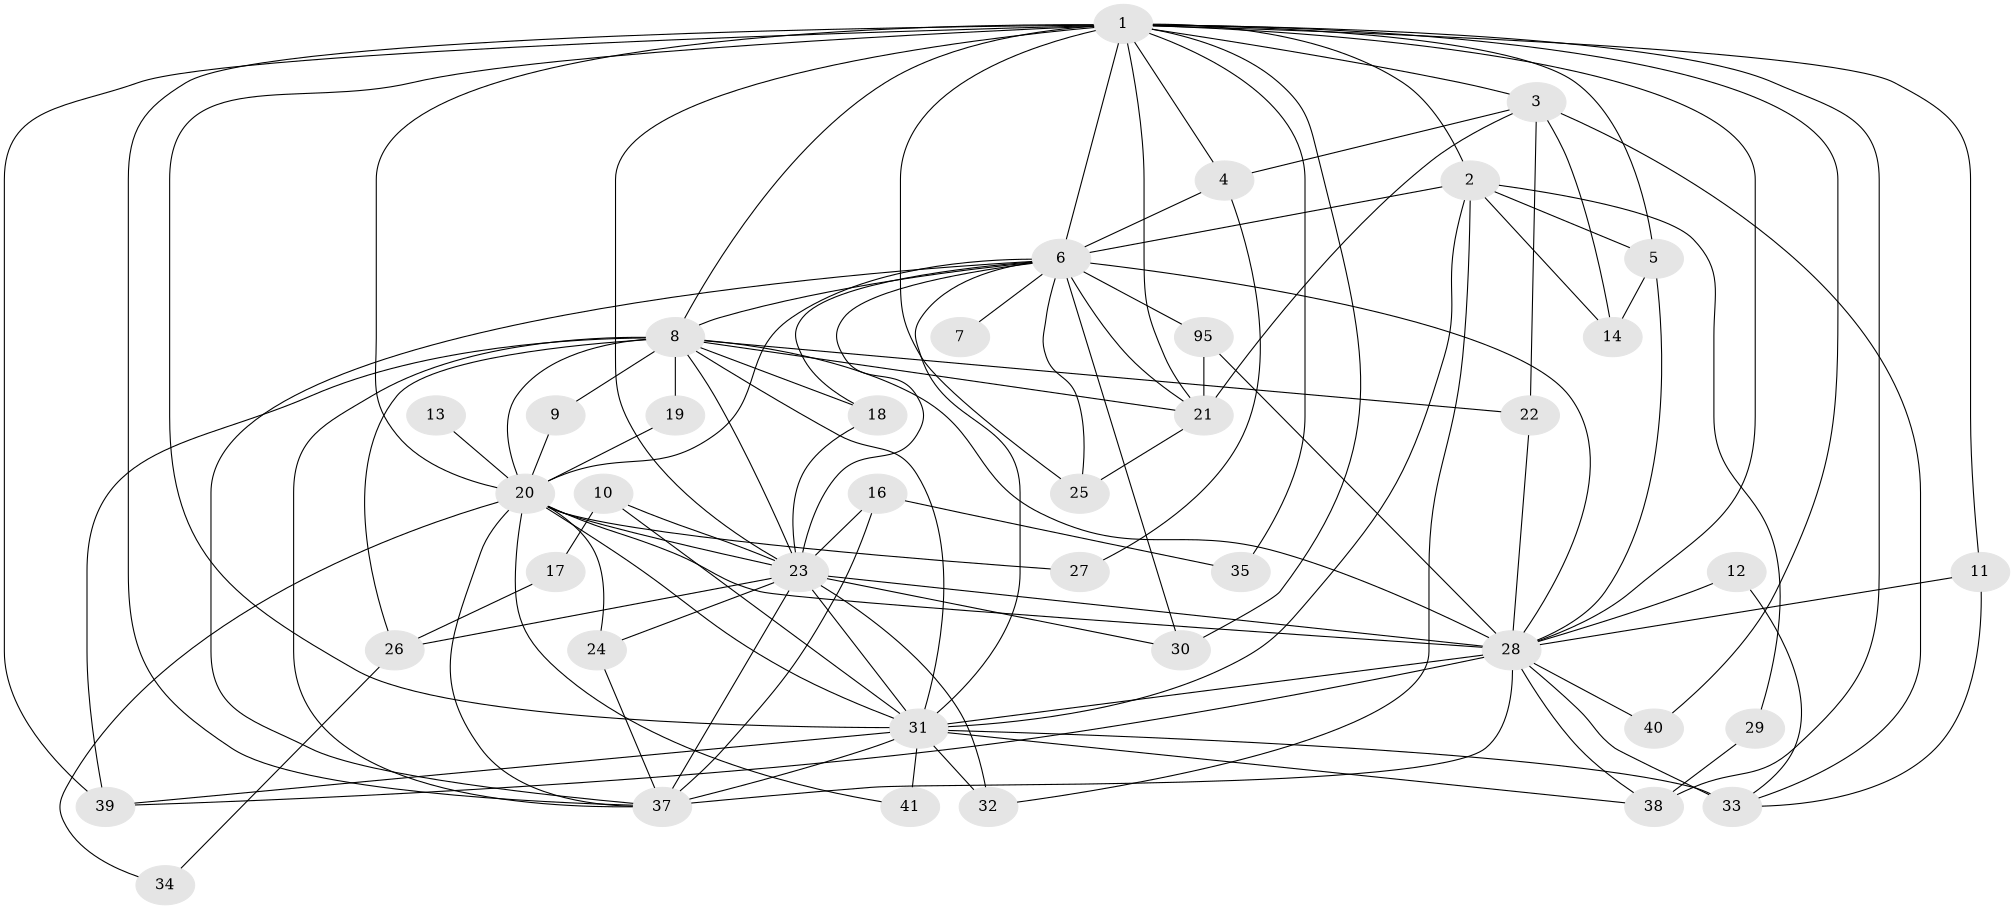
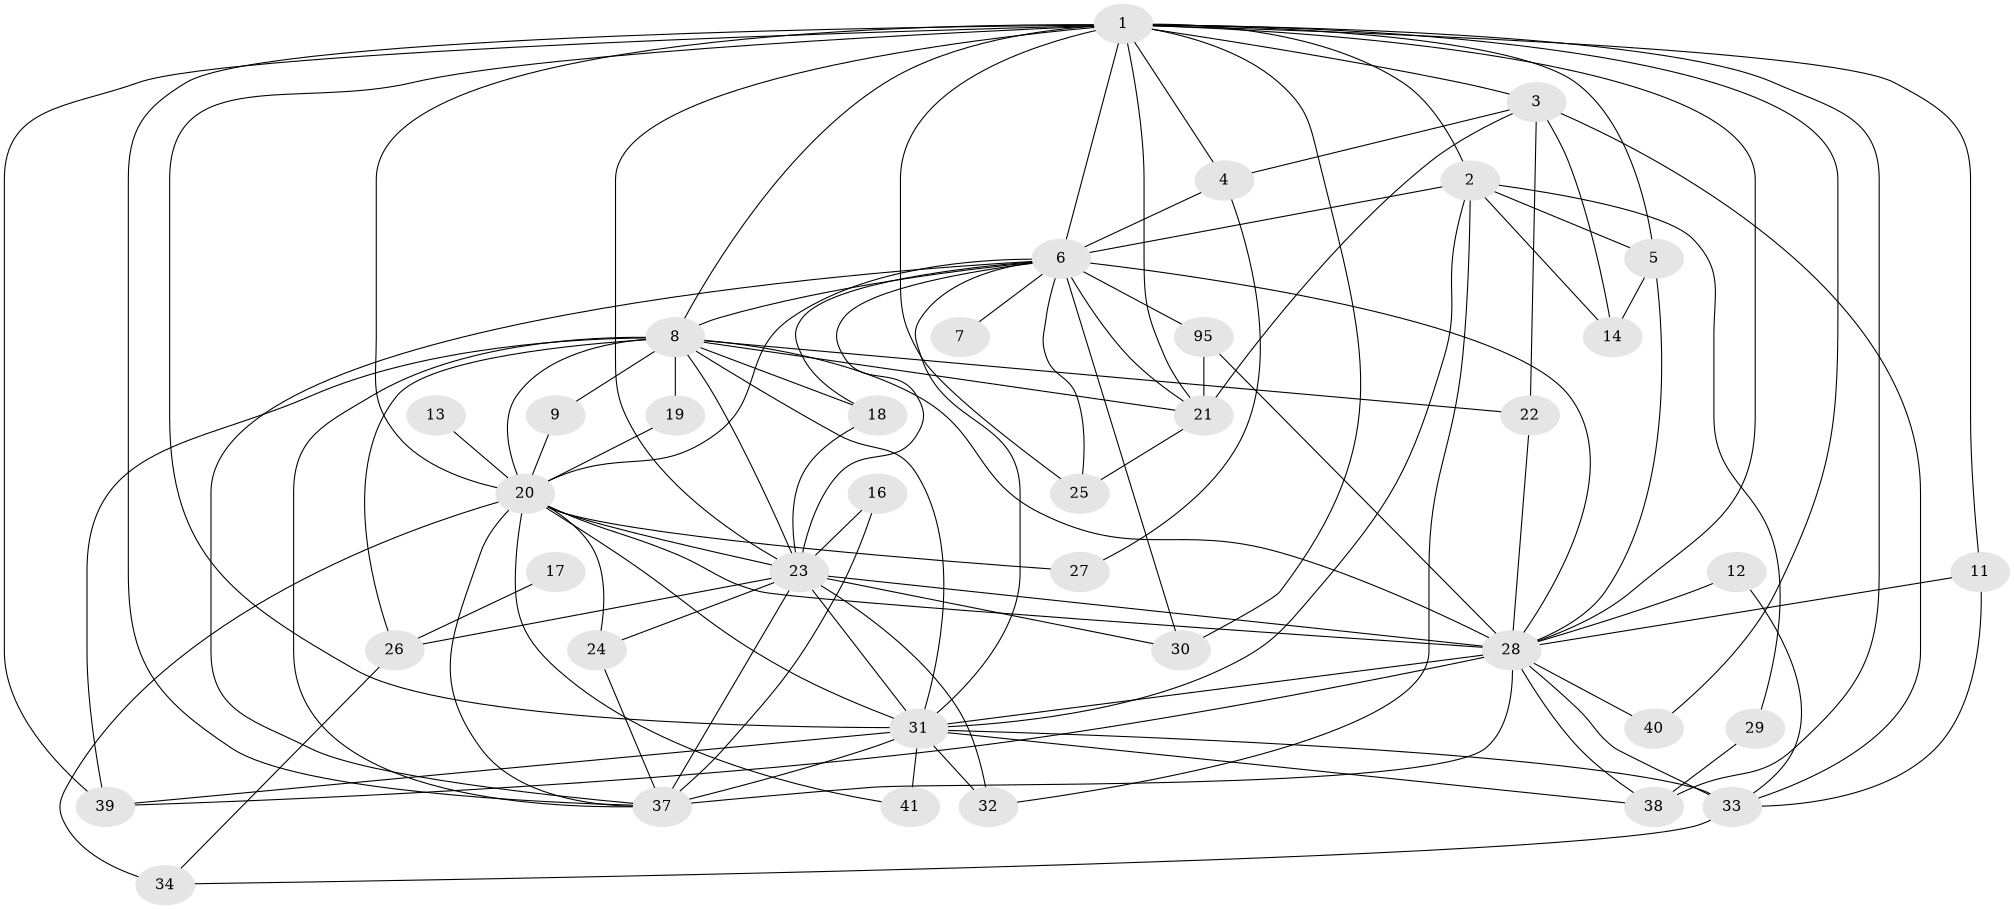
(604, 494) -> none
(1241, 572) -> none
none -> (954, 868)
